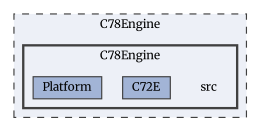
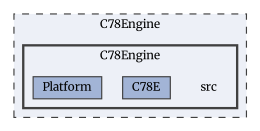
(146, 88) -> (146, 88)
